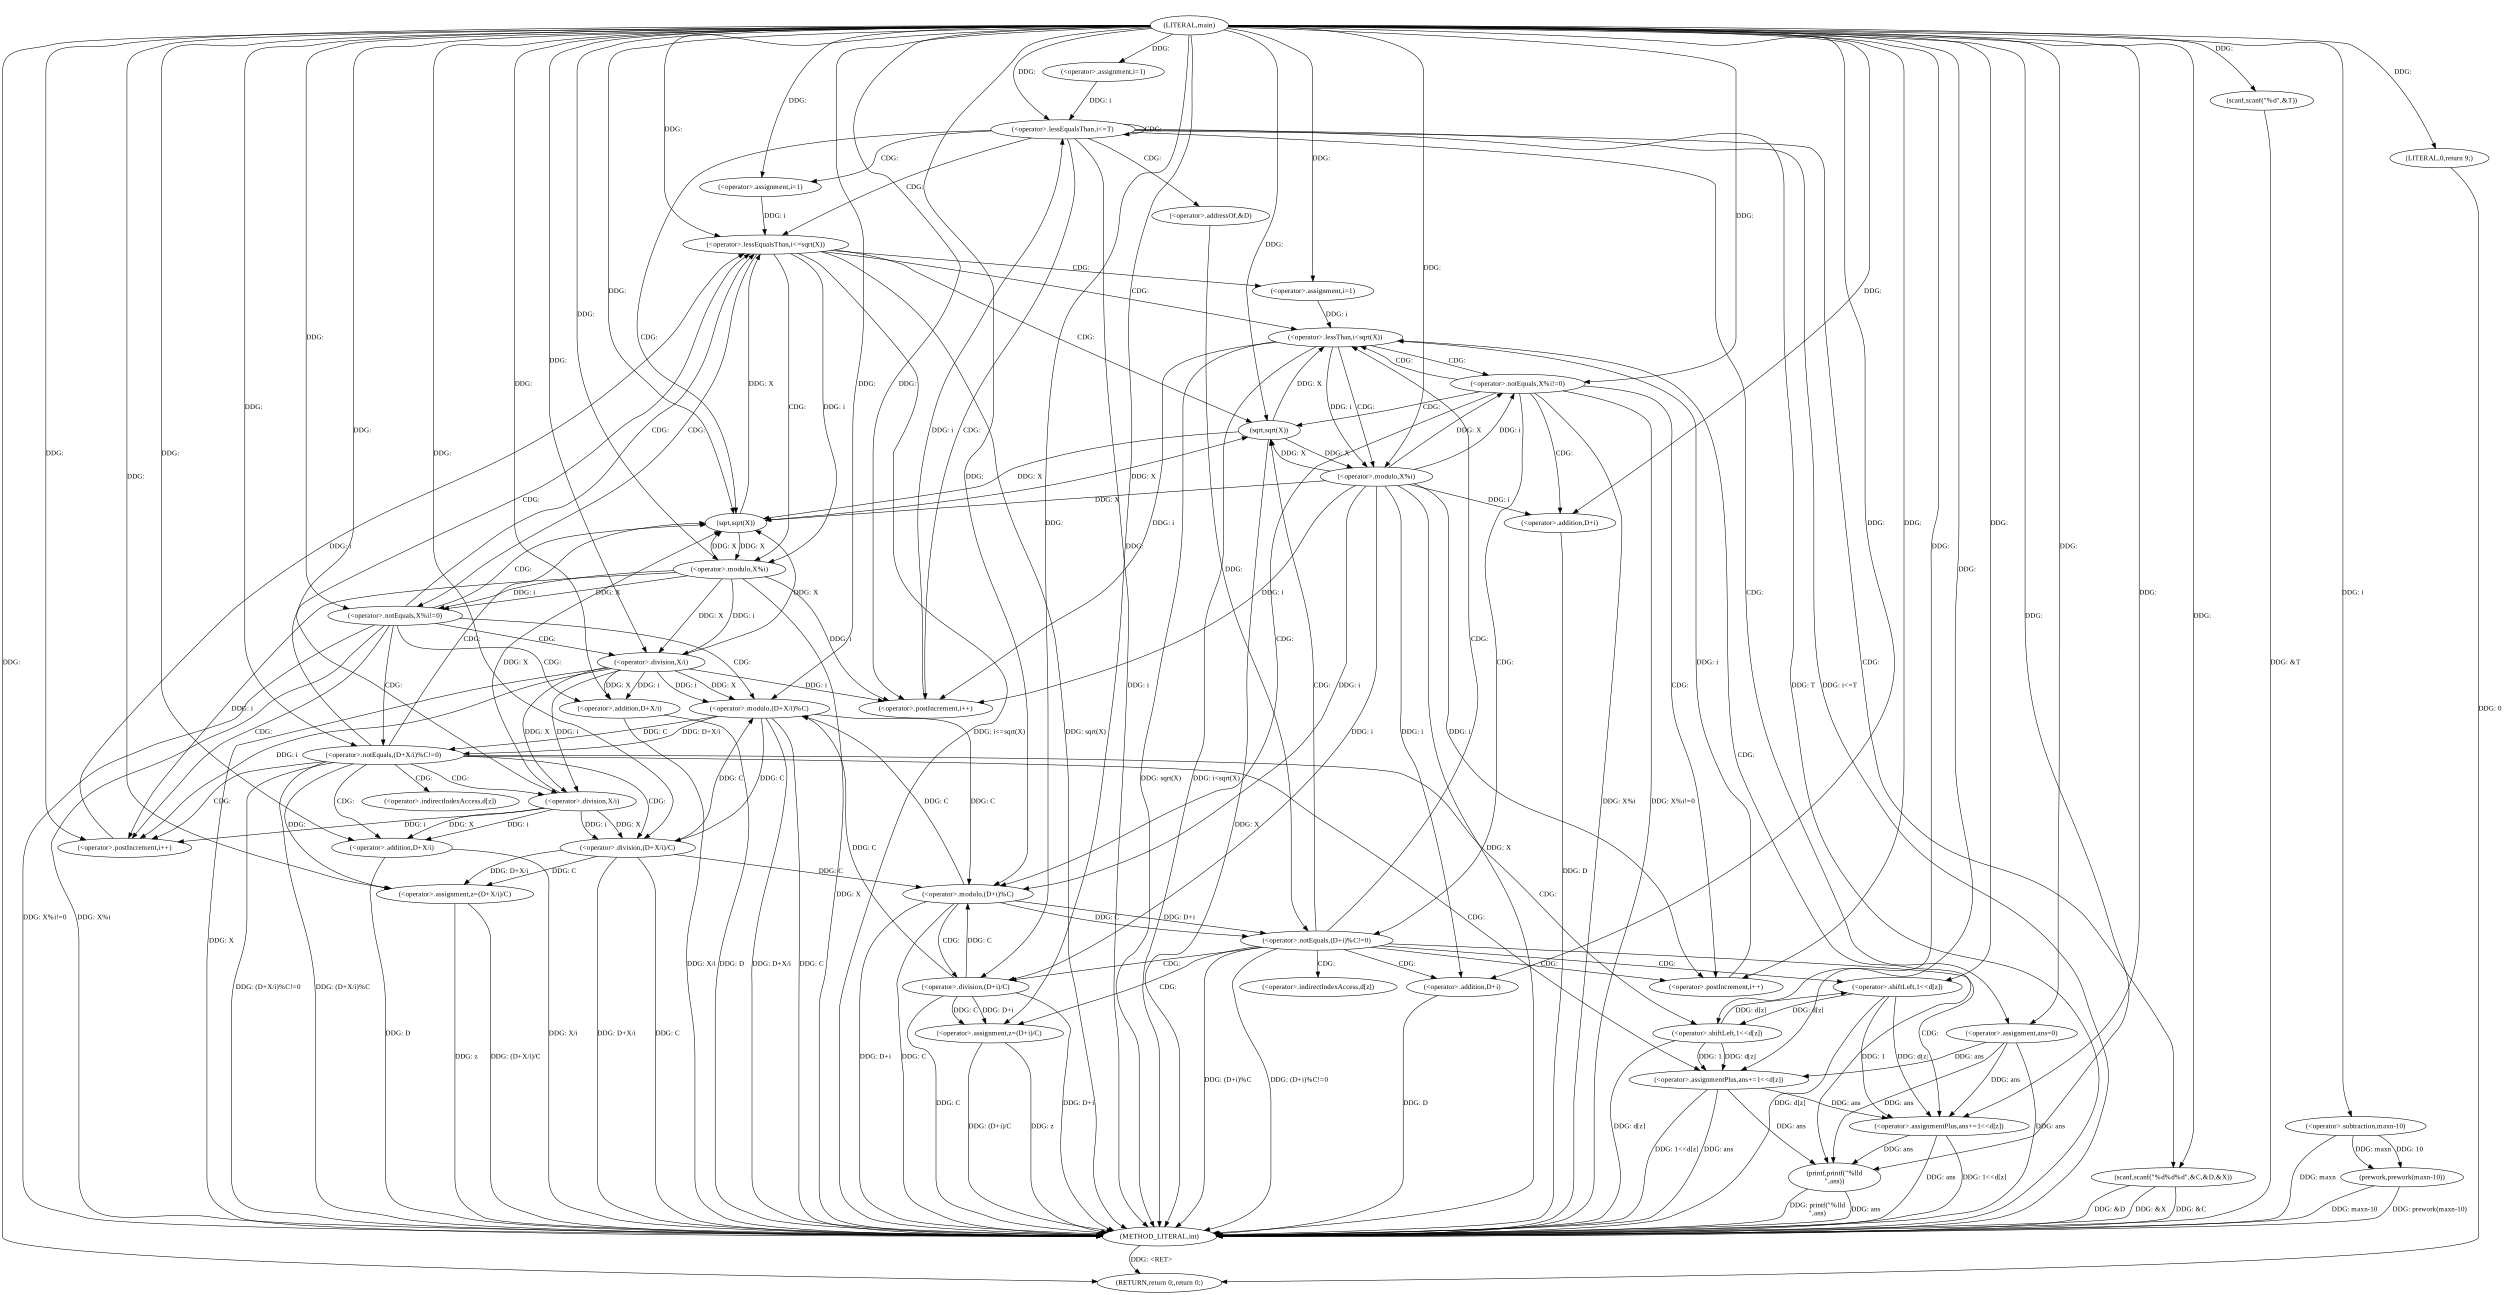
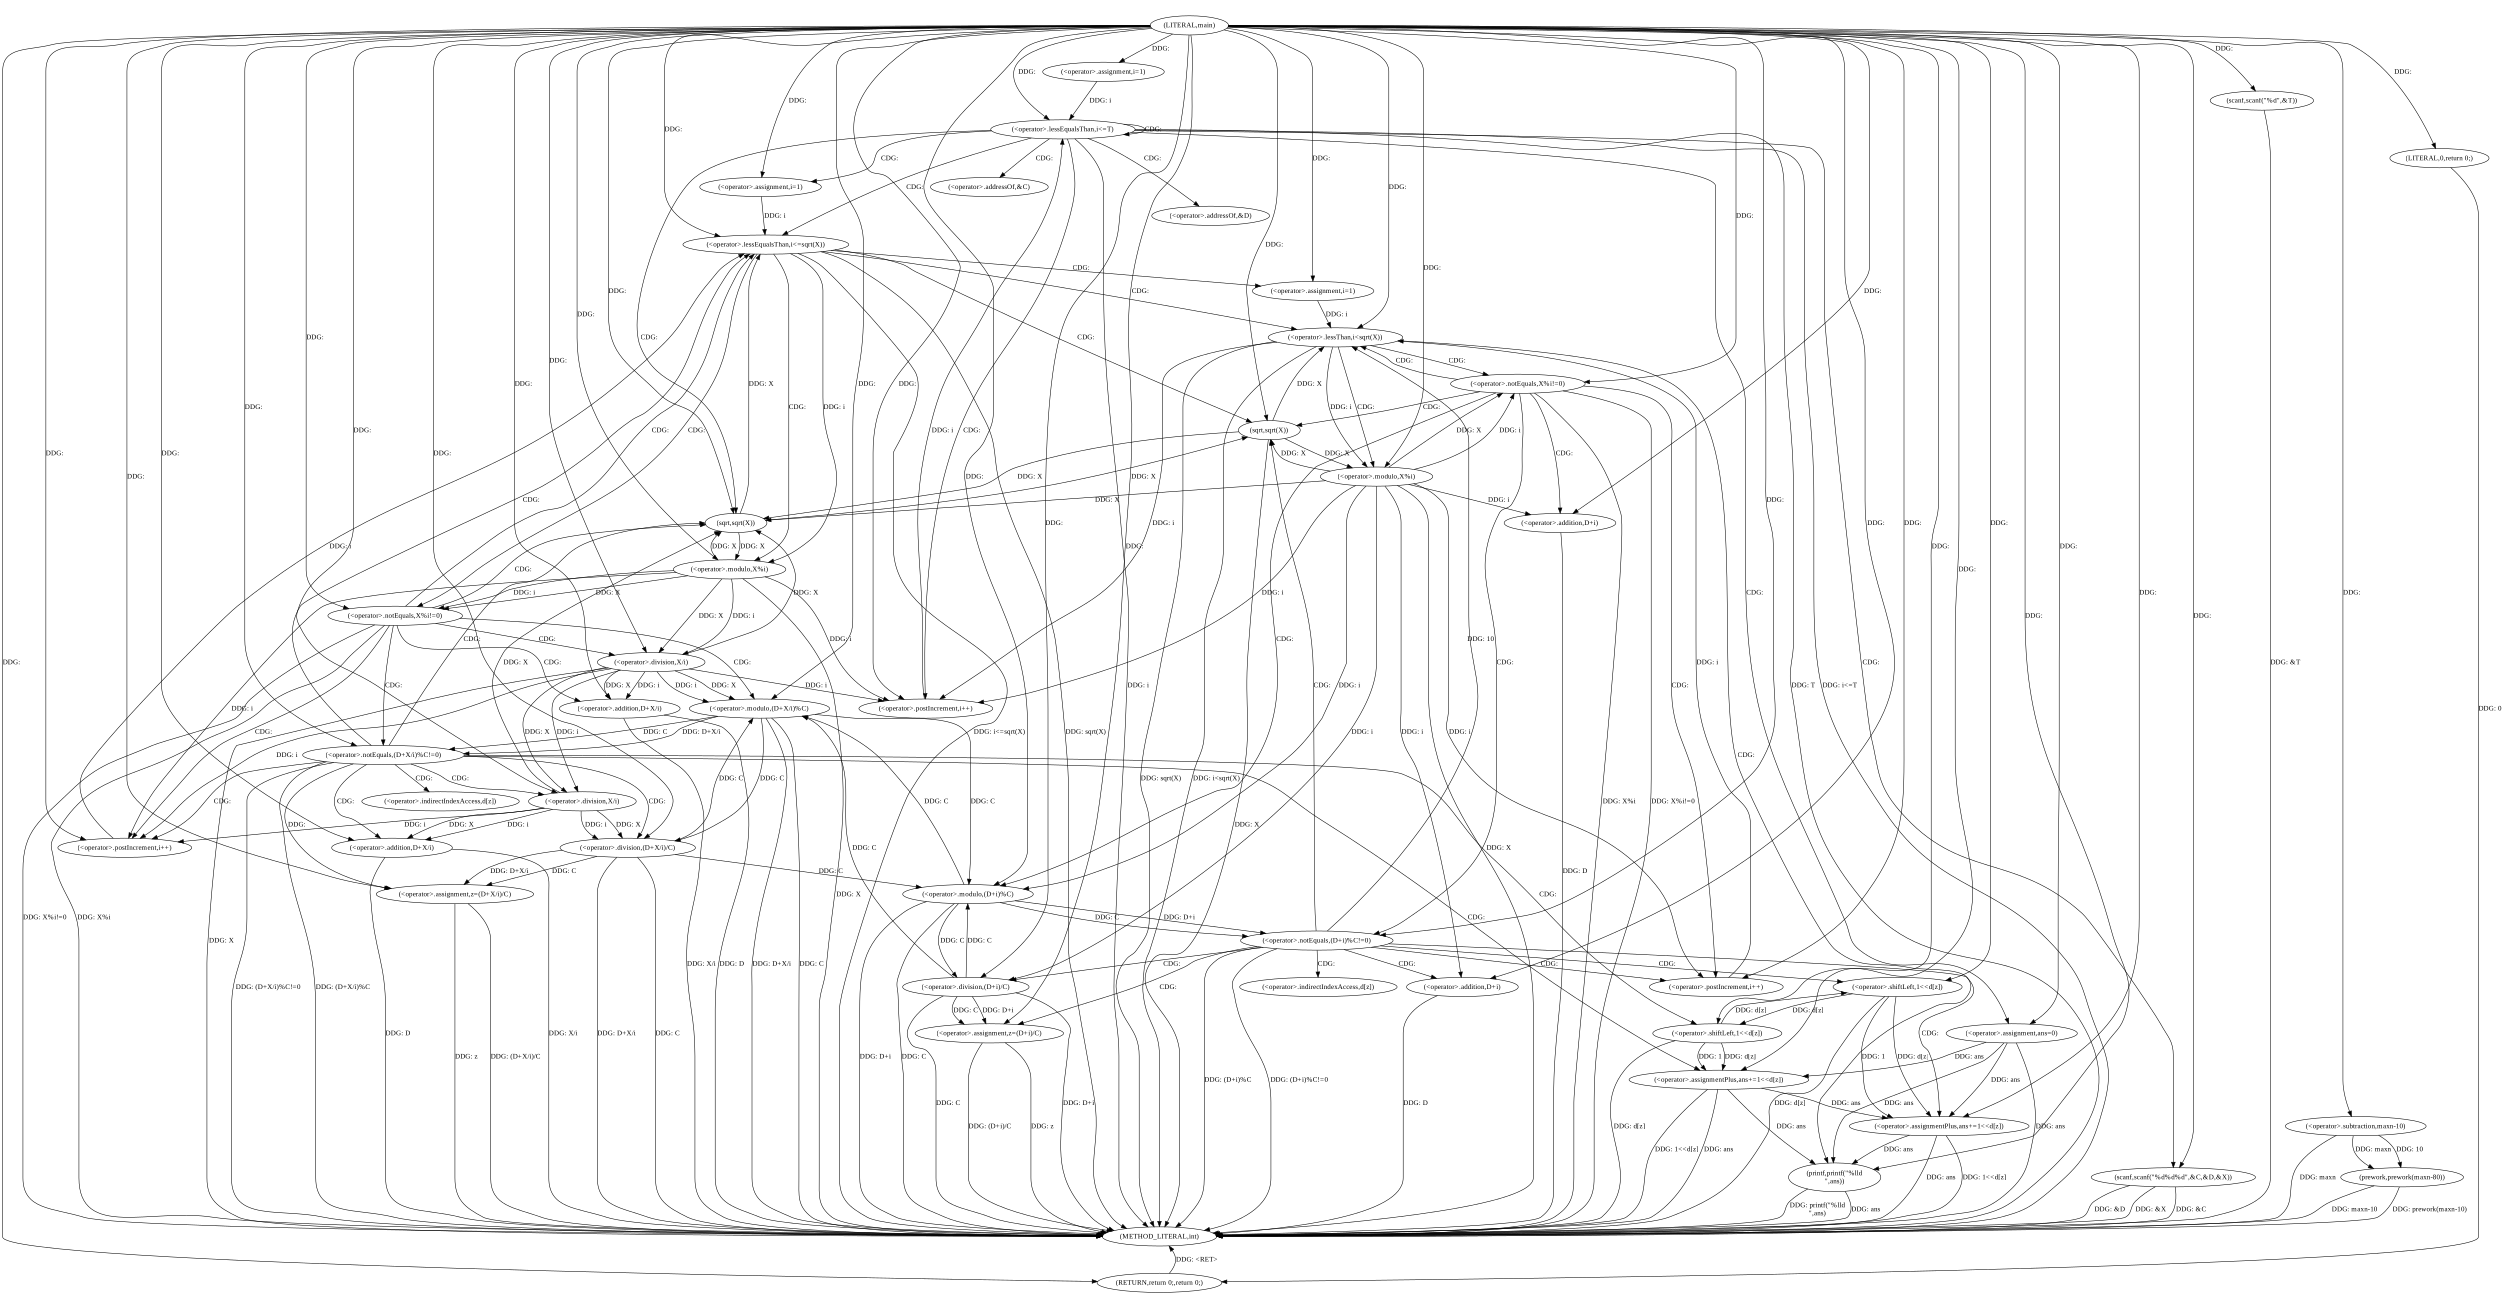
none -> (1389, 117)
(2439, 158) -> (2439, 158)
none -> (989, 187)
(1226, 582) -> (1764, 352)
(2353, 593) -> (2353, 593)
(1481, 639) -> (1481, 639)
(953, 941) -> (953, 941)
(2402, 1177) -> (2402, 1177)
(1130, 1257) -> (1175, 1262)
